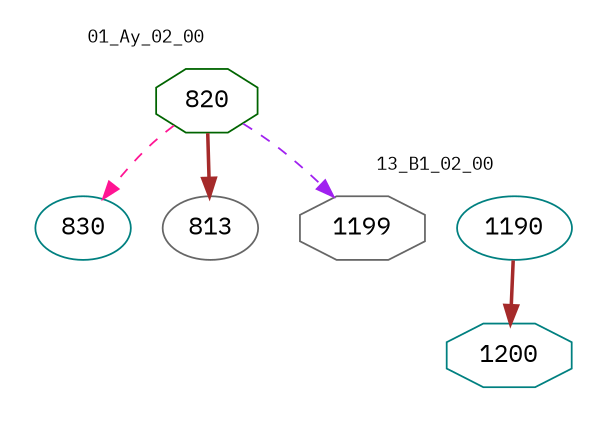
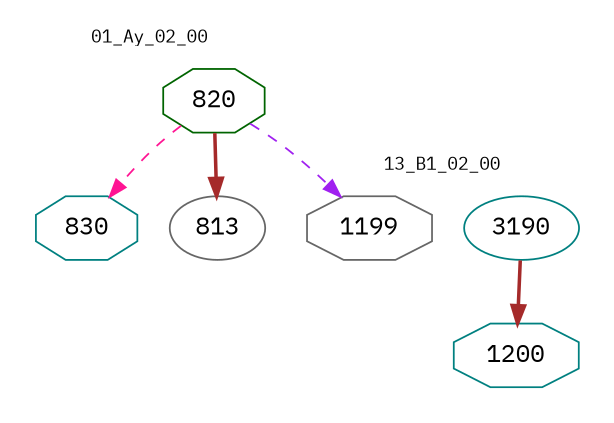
(83, 228) -> (87, 228)
(515, 228) -> (522, 228)
